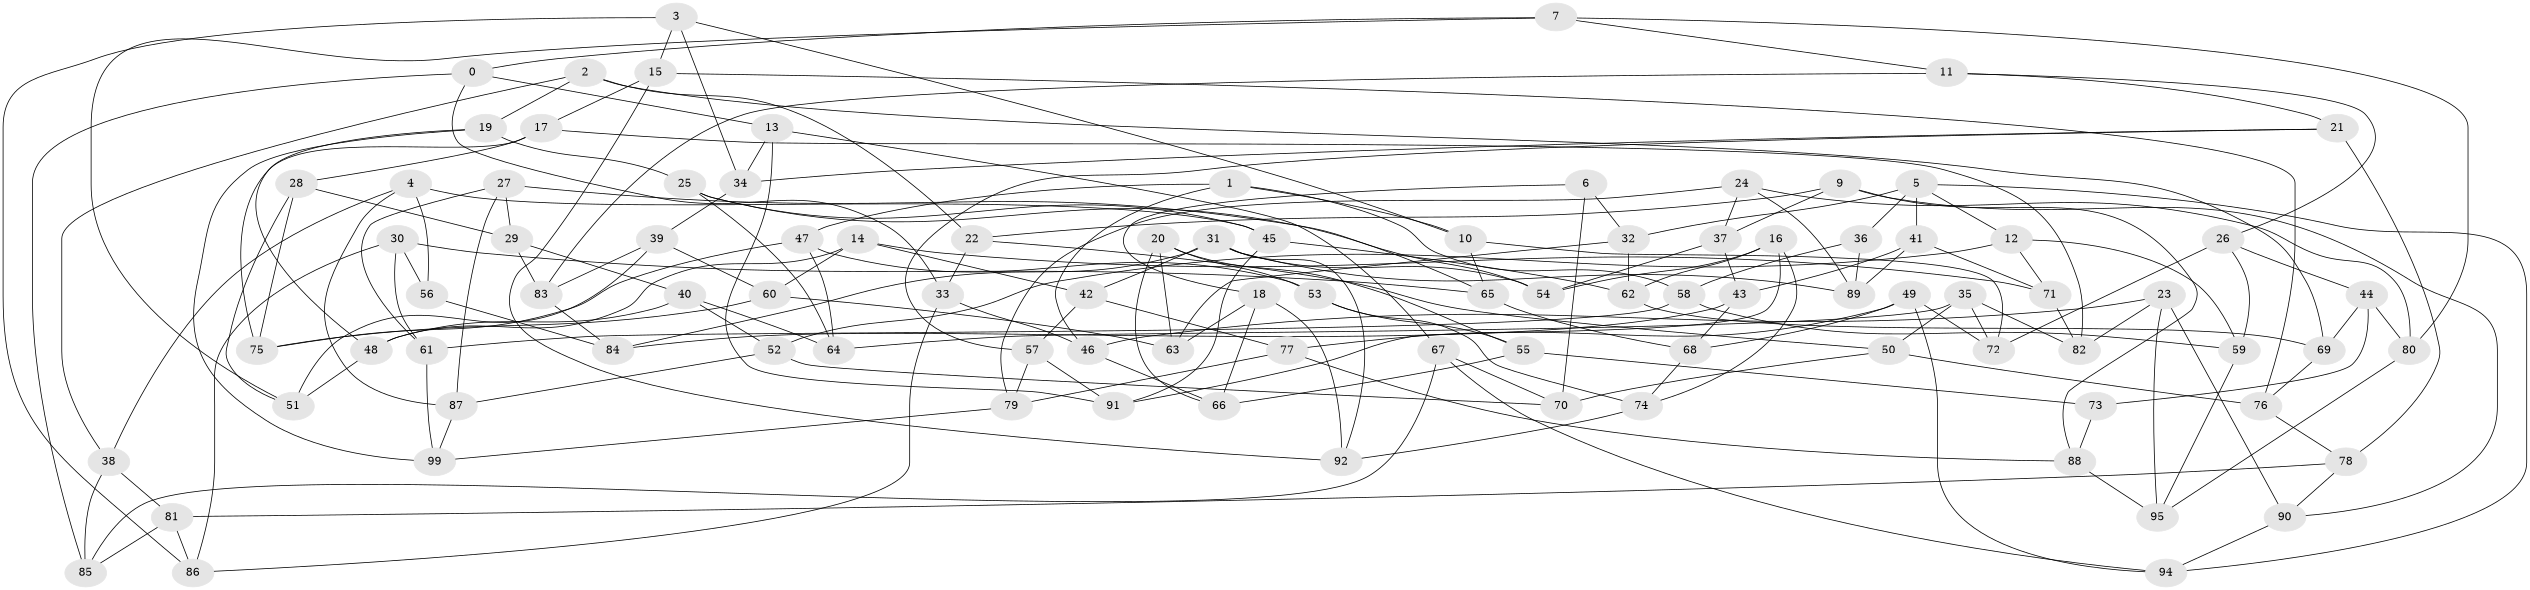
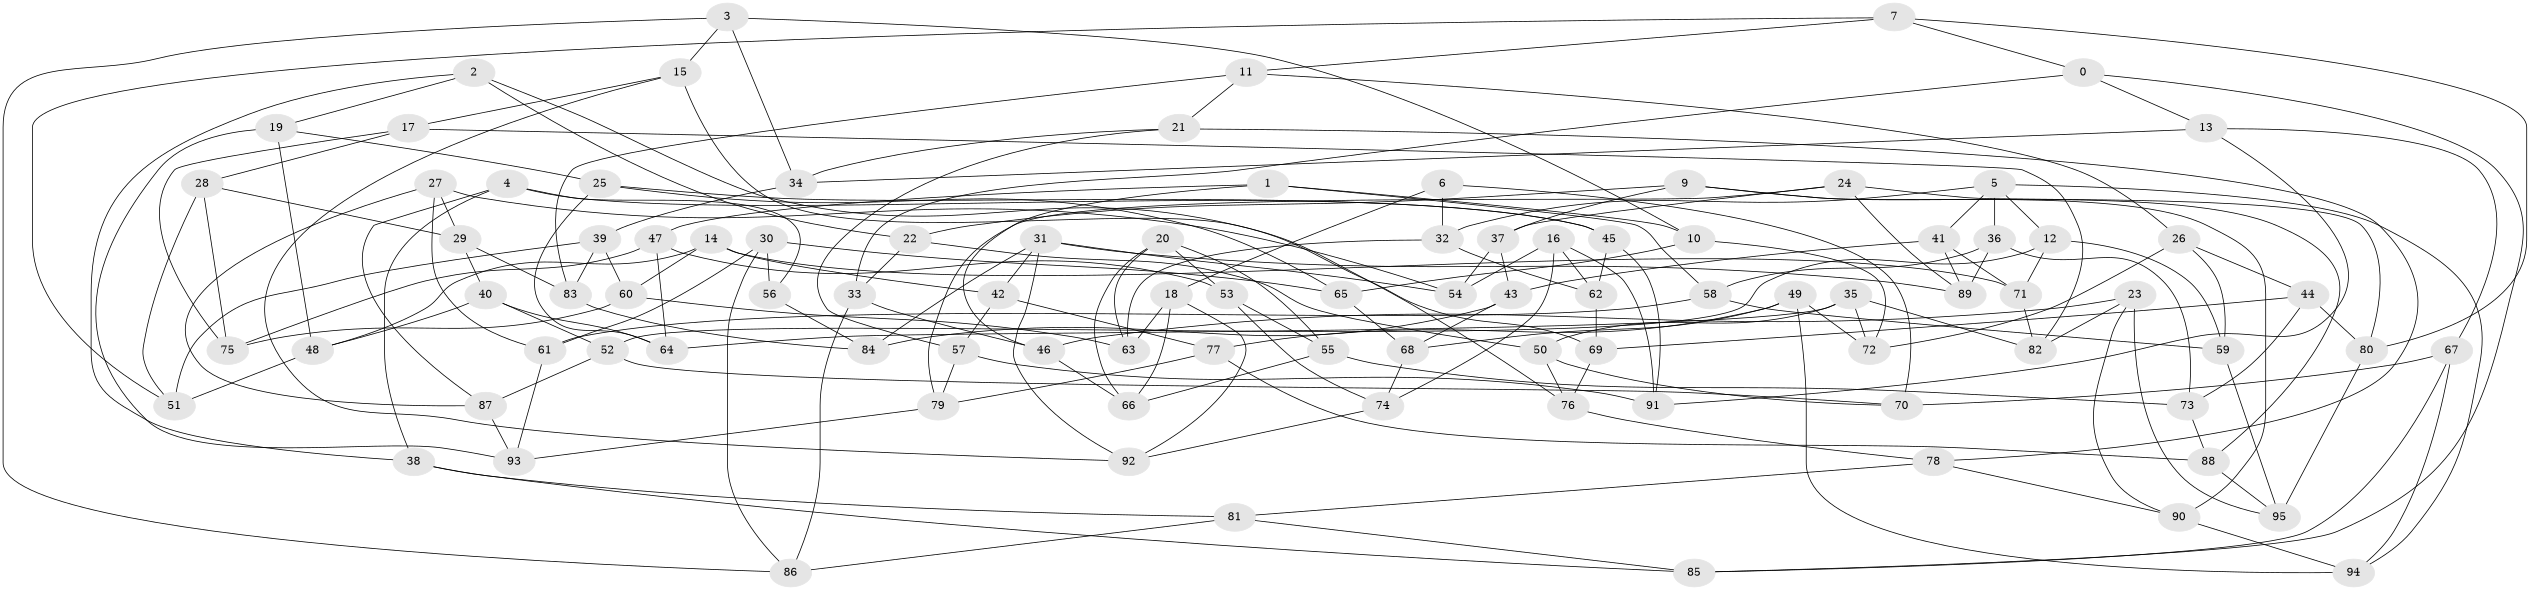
none -> (2146, 268)
(435, 462) -> (514, 462)
